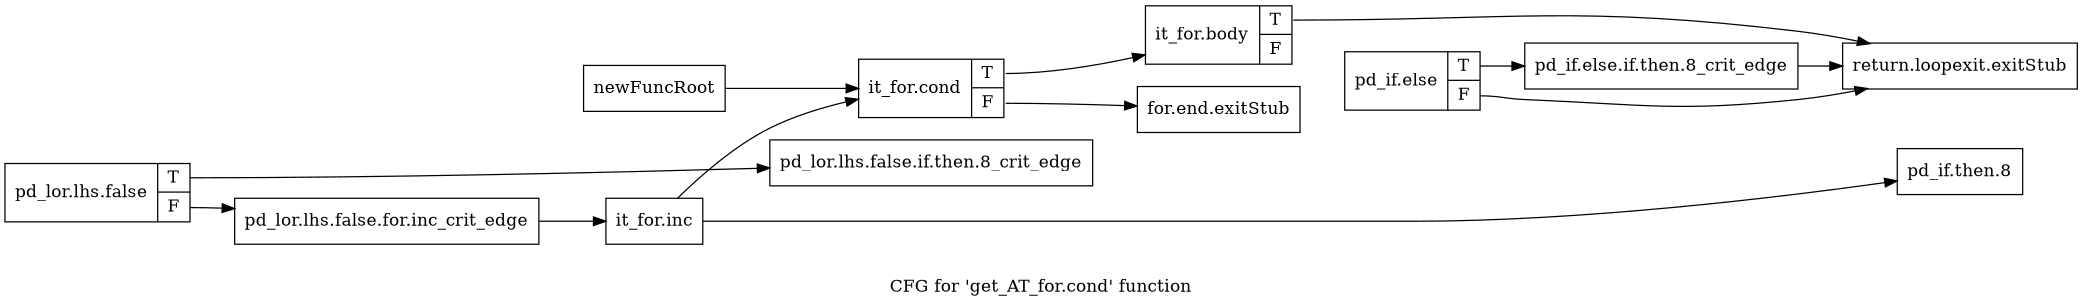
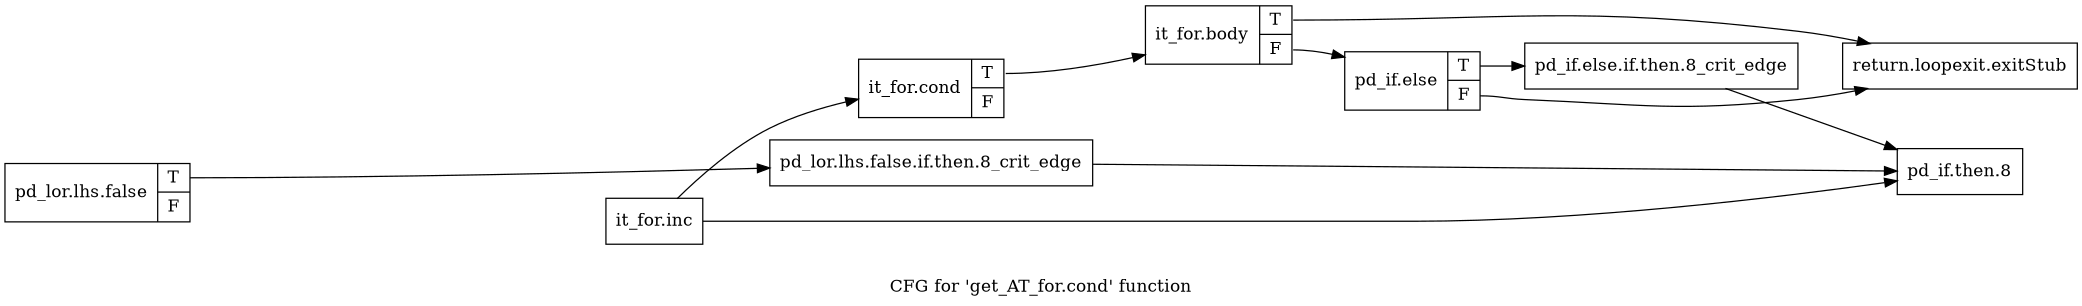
none -> (1313, 51)
(1814, 66) -> (1805, 117)
(654, 88) -> none
(1219, 110) -> none
none -> (1489, 168)
(387, 221) -> none
